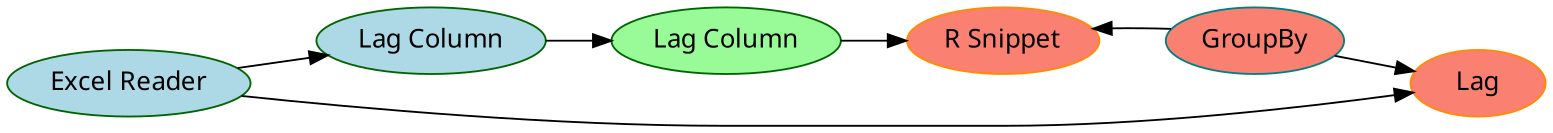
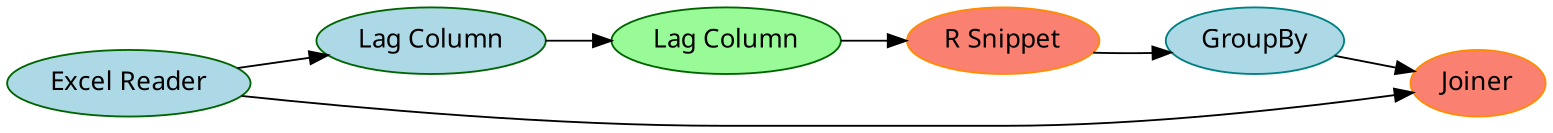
(1141, 28) -> (1123, 53)
(1255, 41) -> (1255, 41)
(1478, 83) -> (1478, 83)
